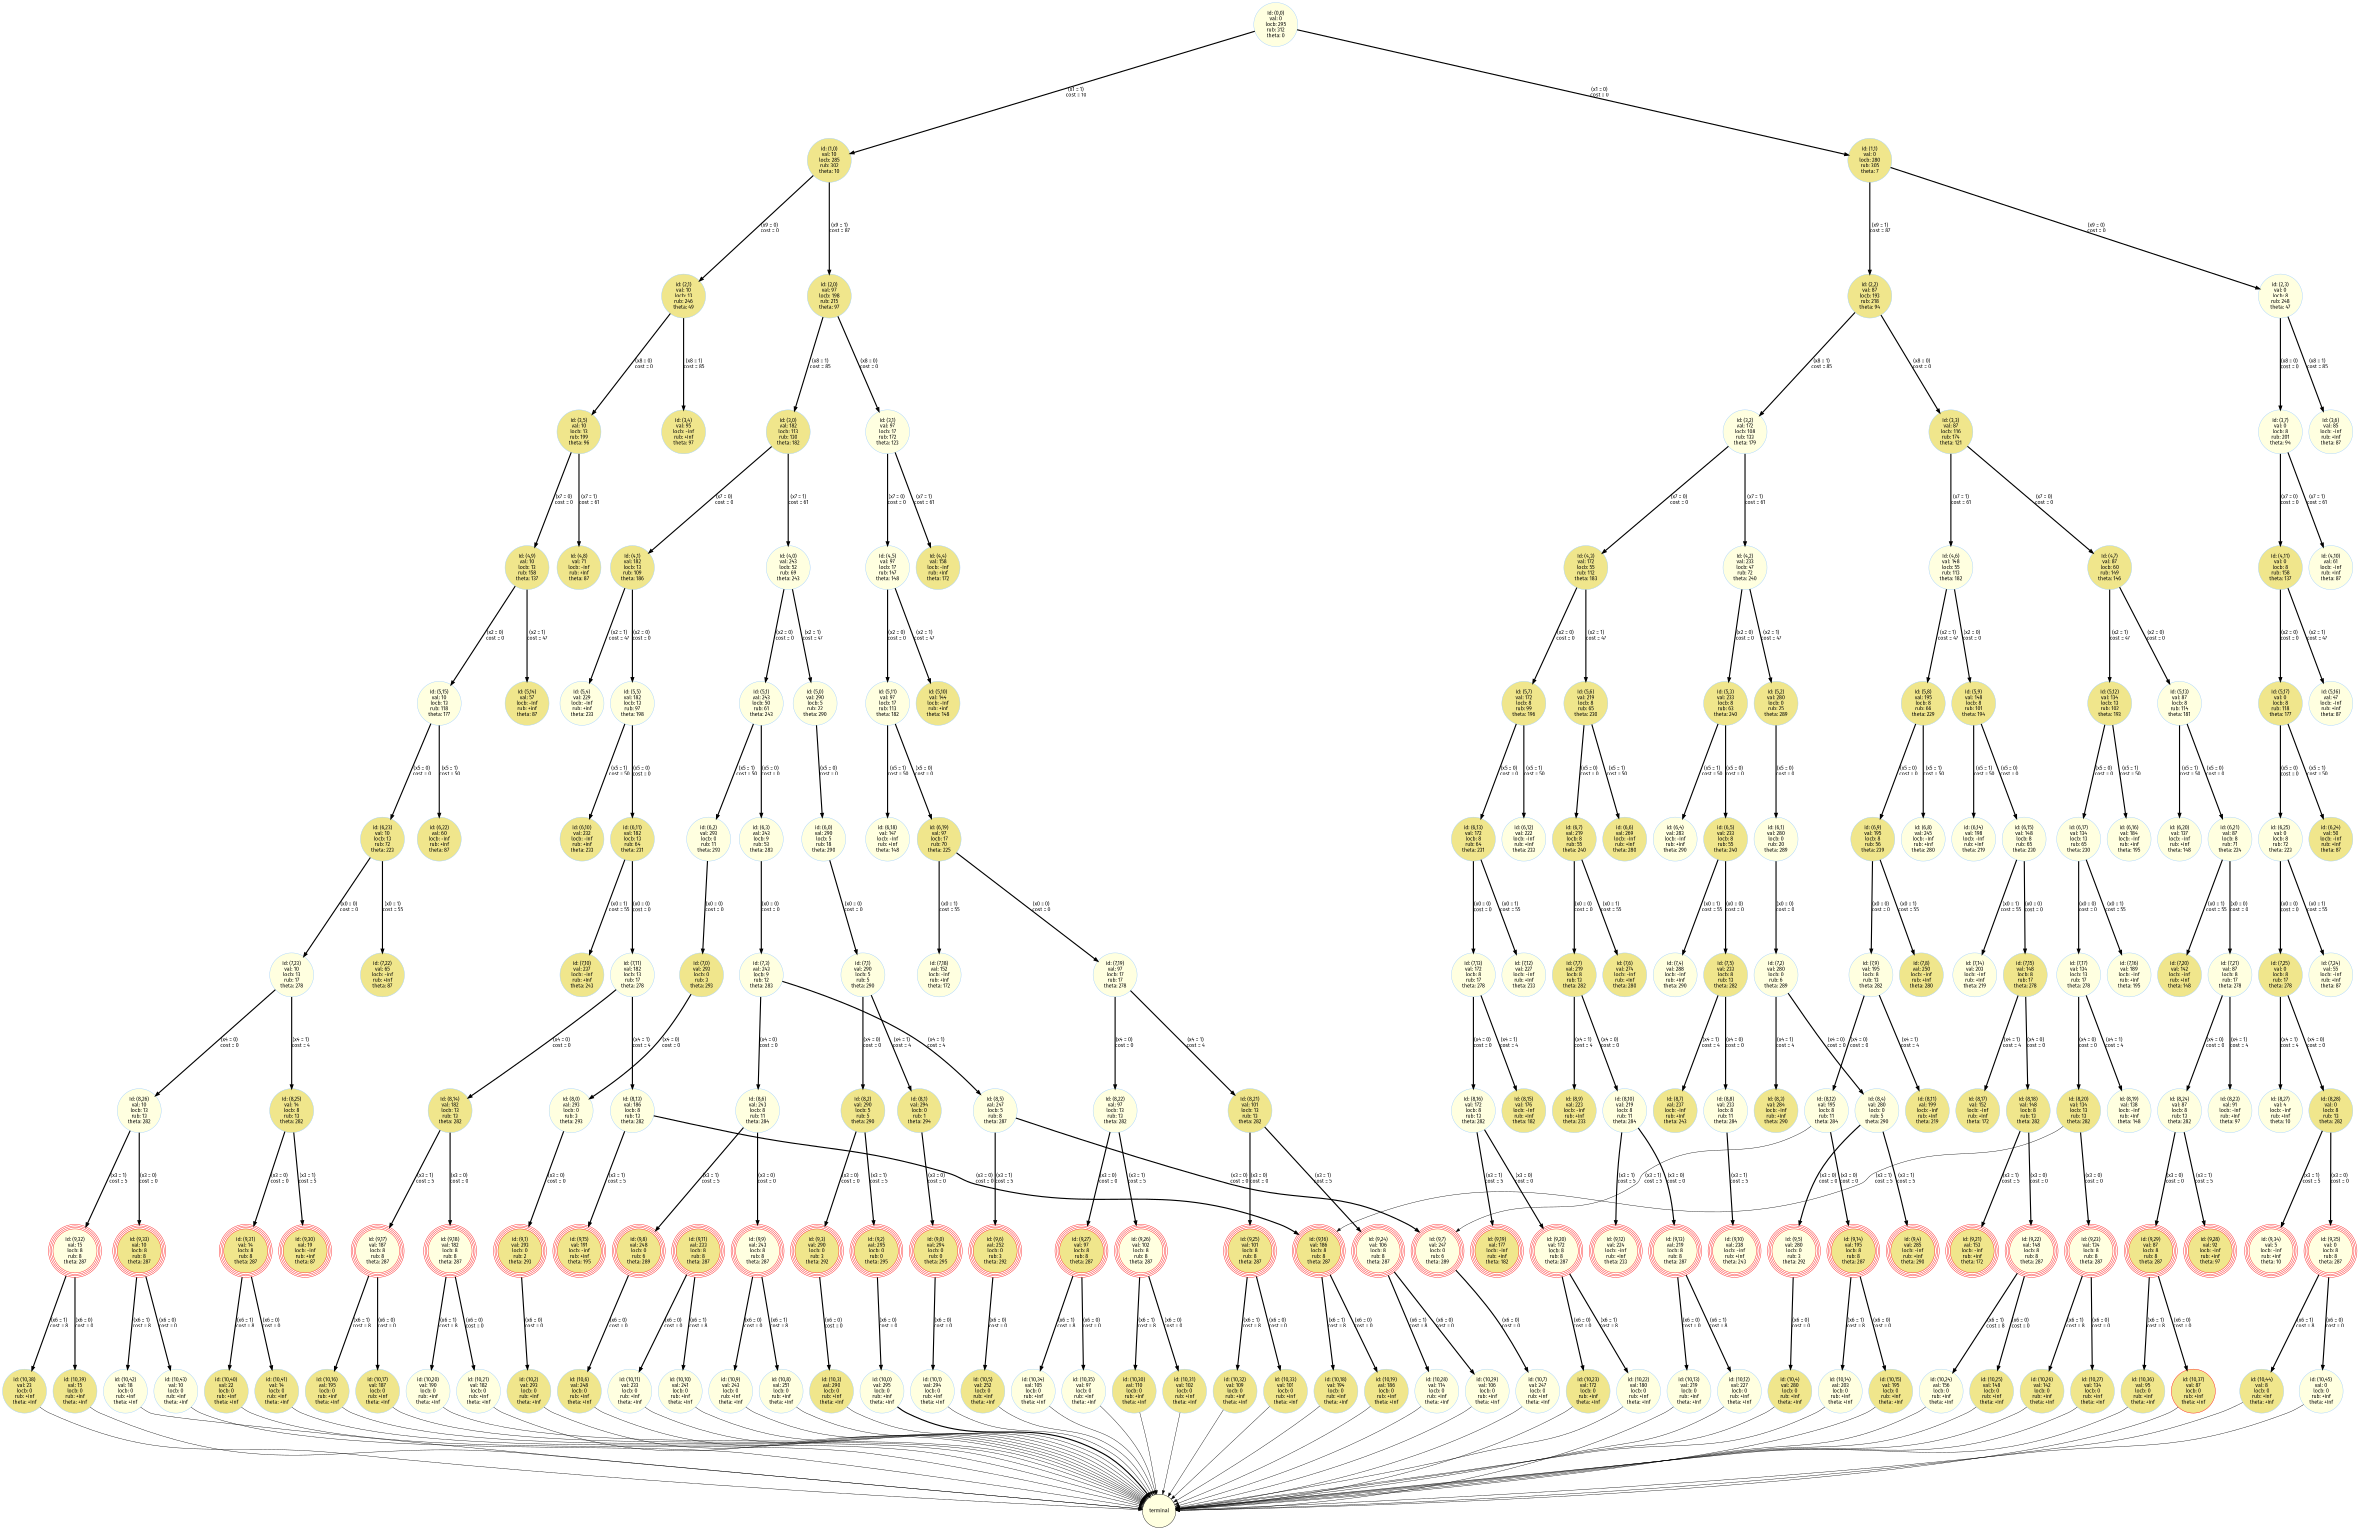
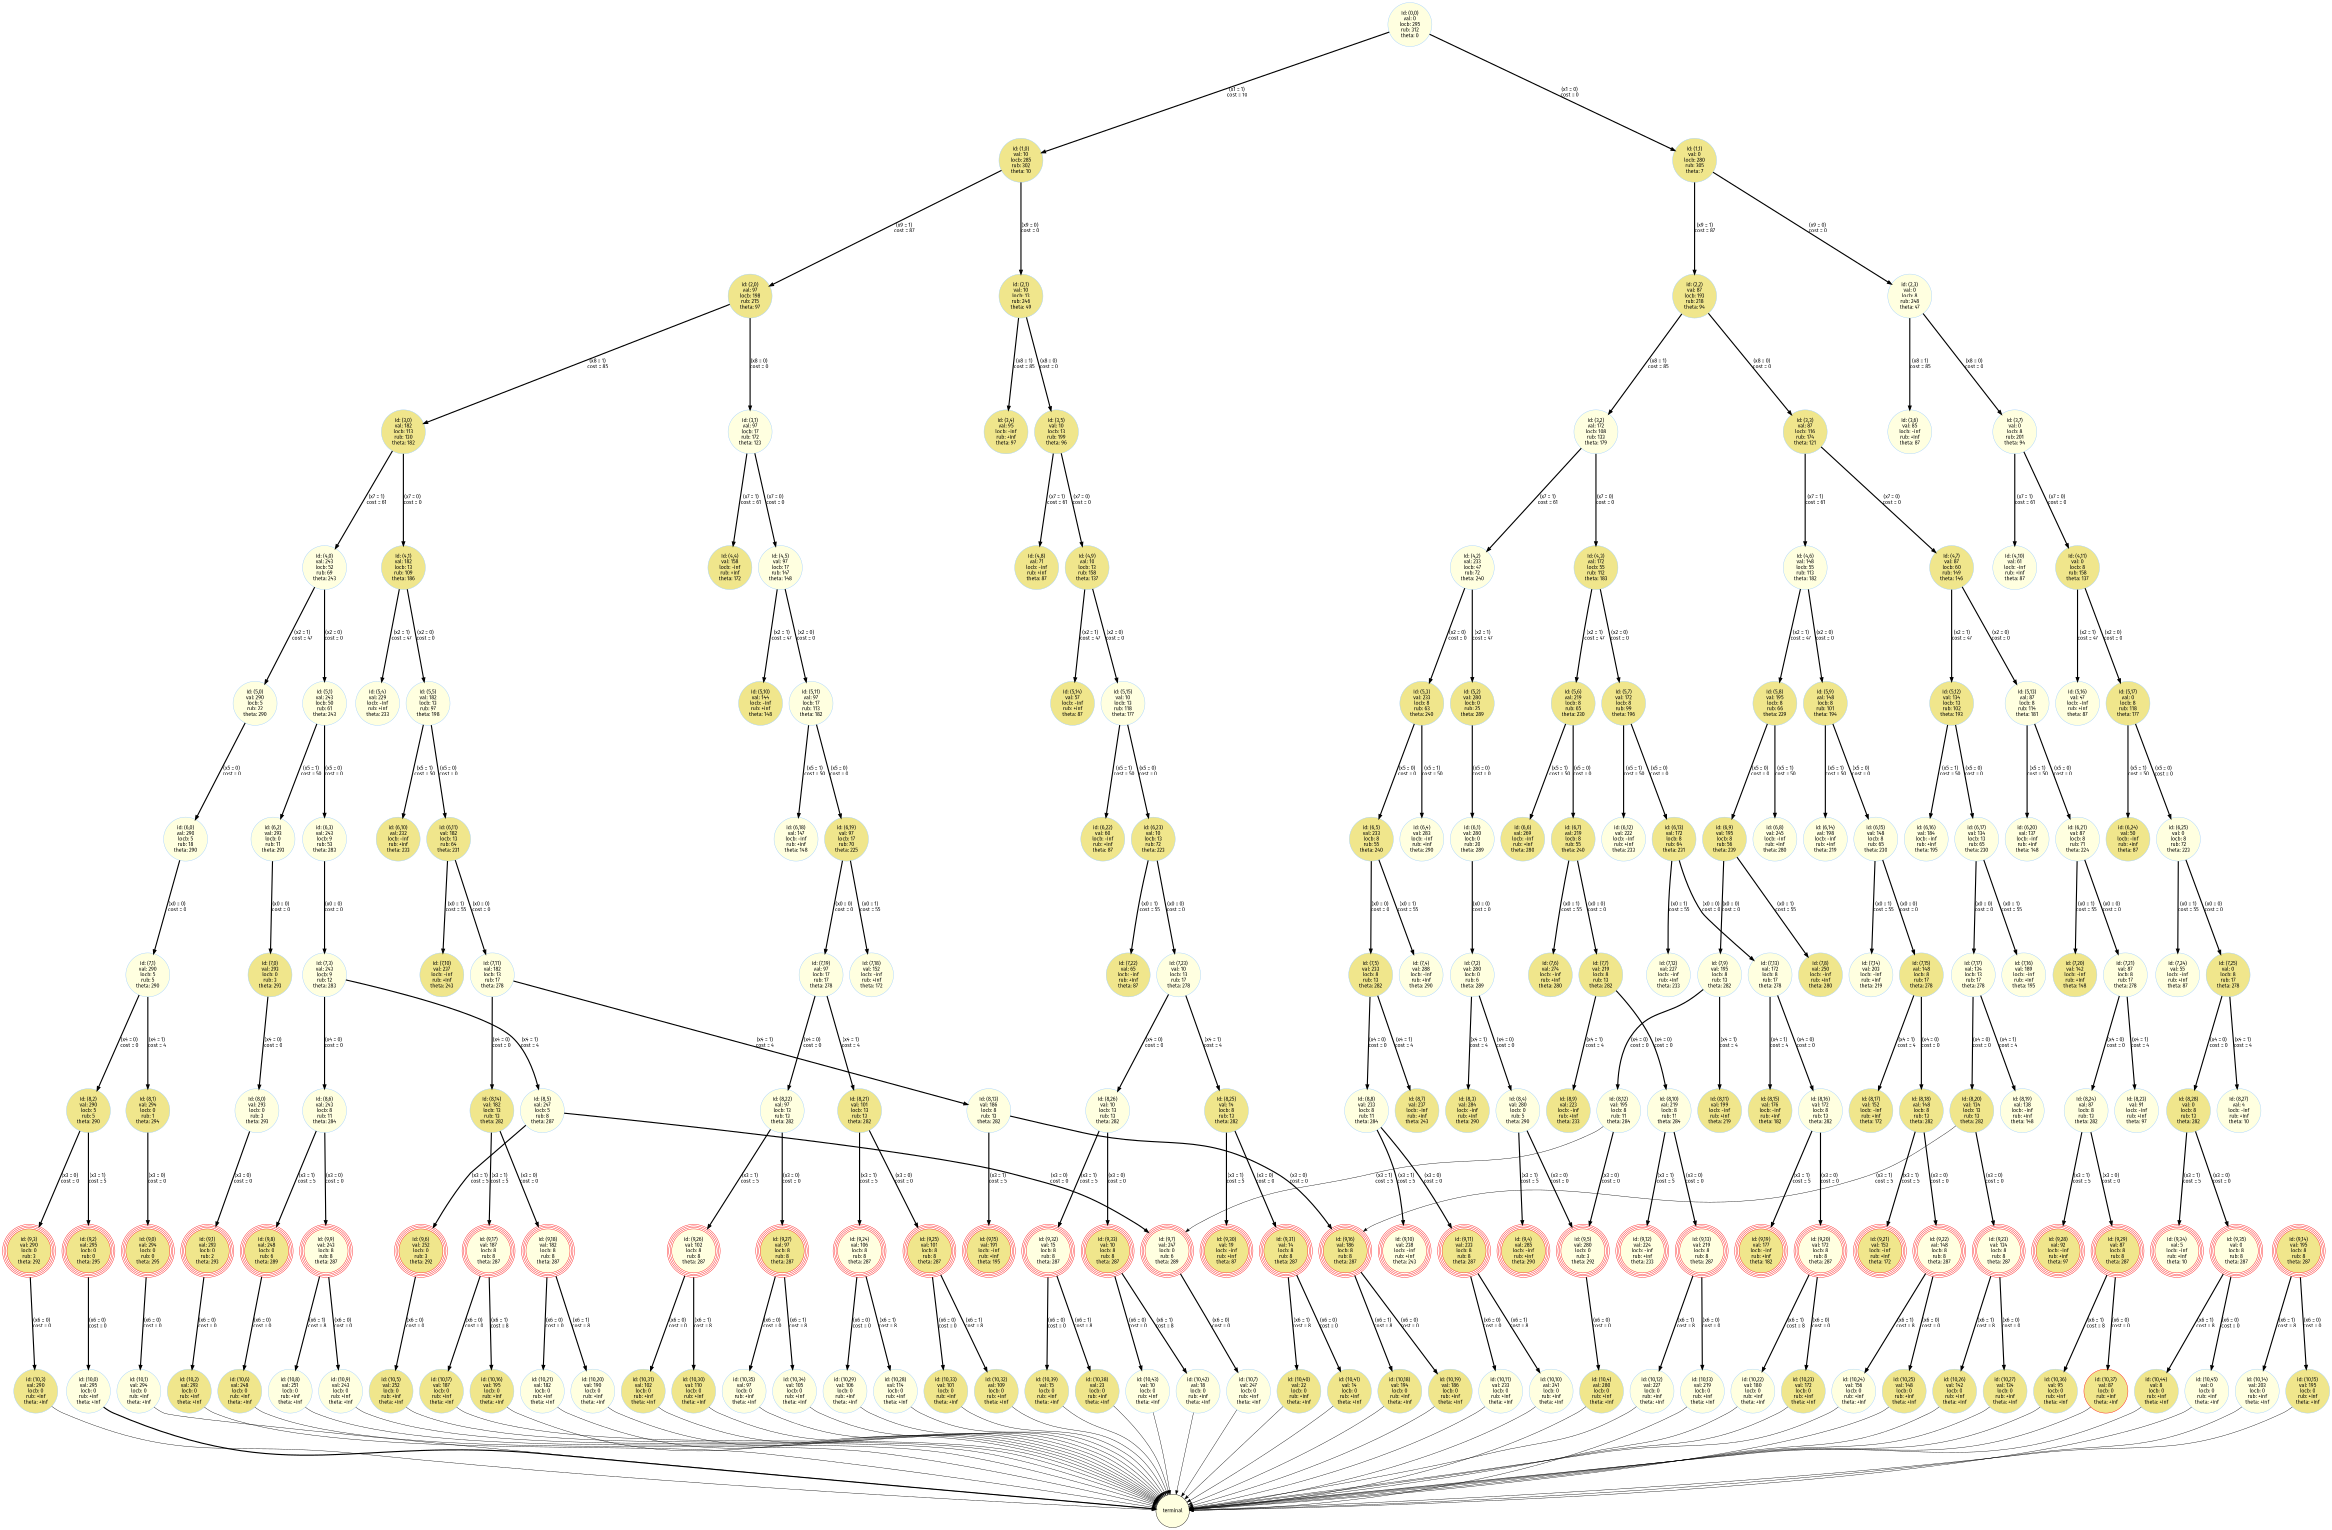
none -> (1418, 1174)
(1839, 1177) -> (1602, 1177)
